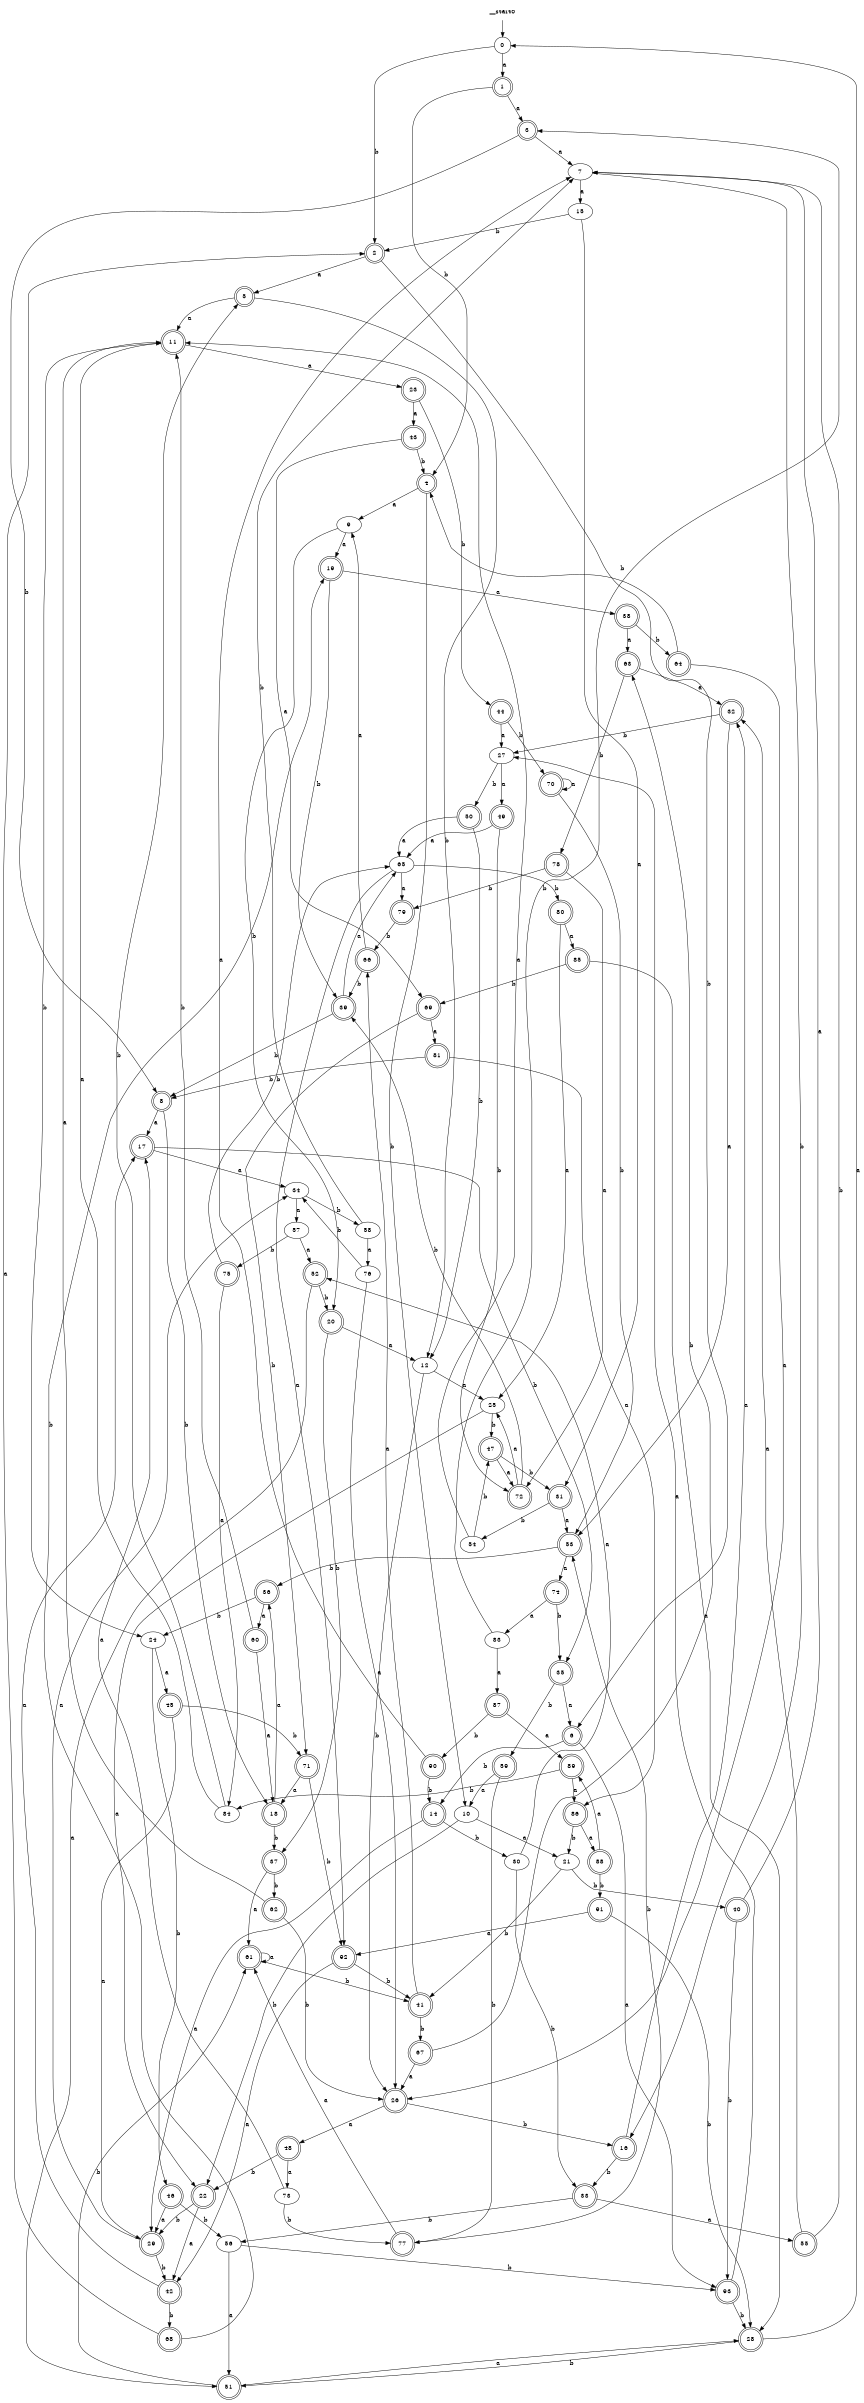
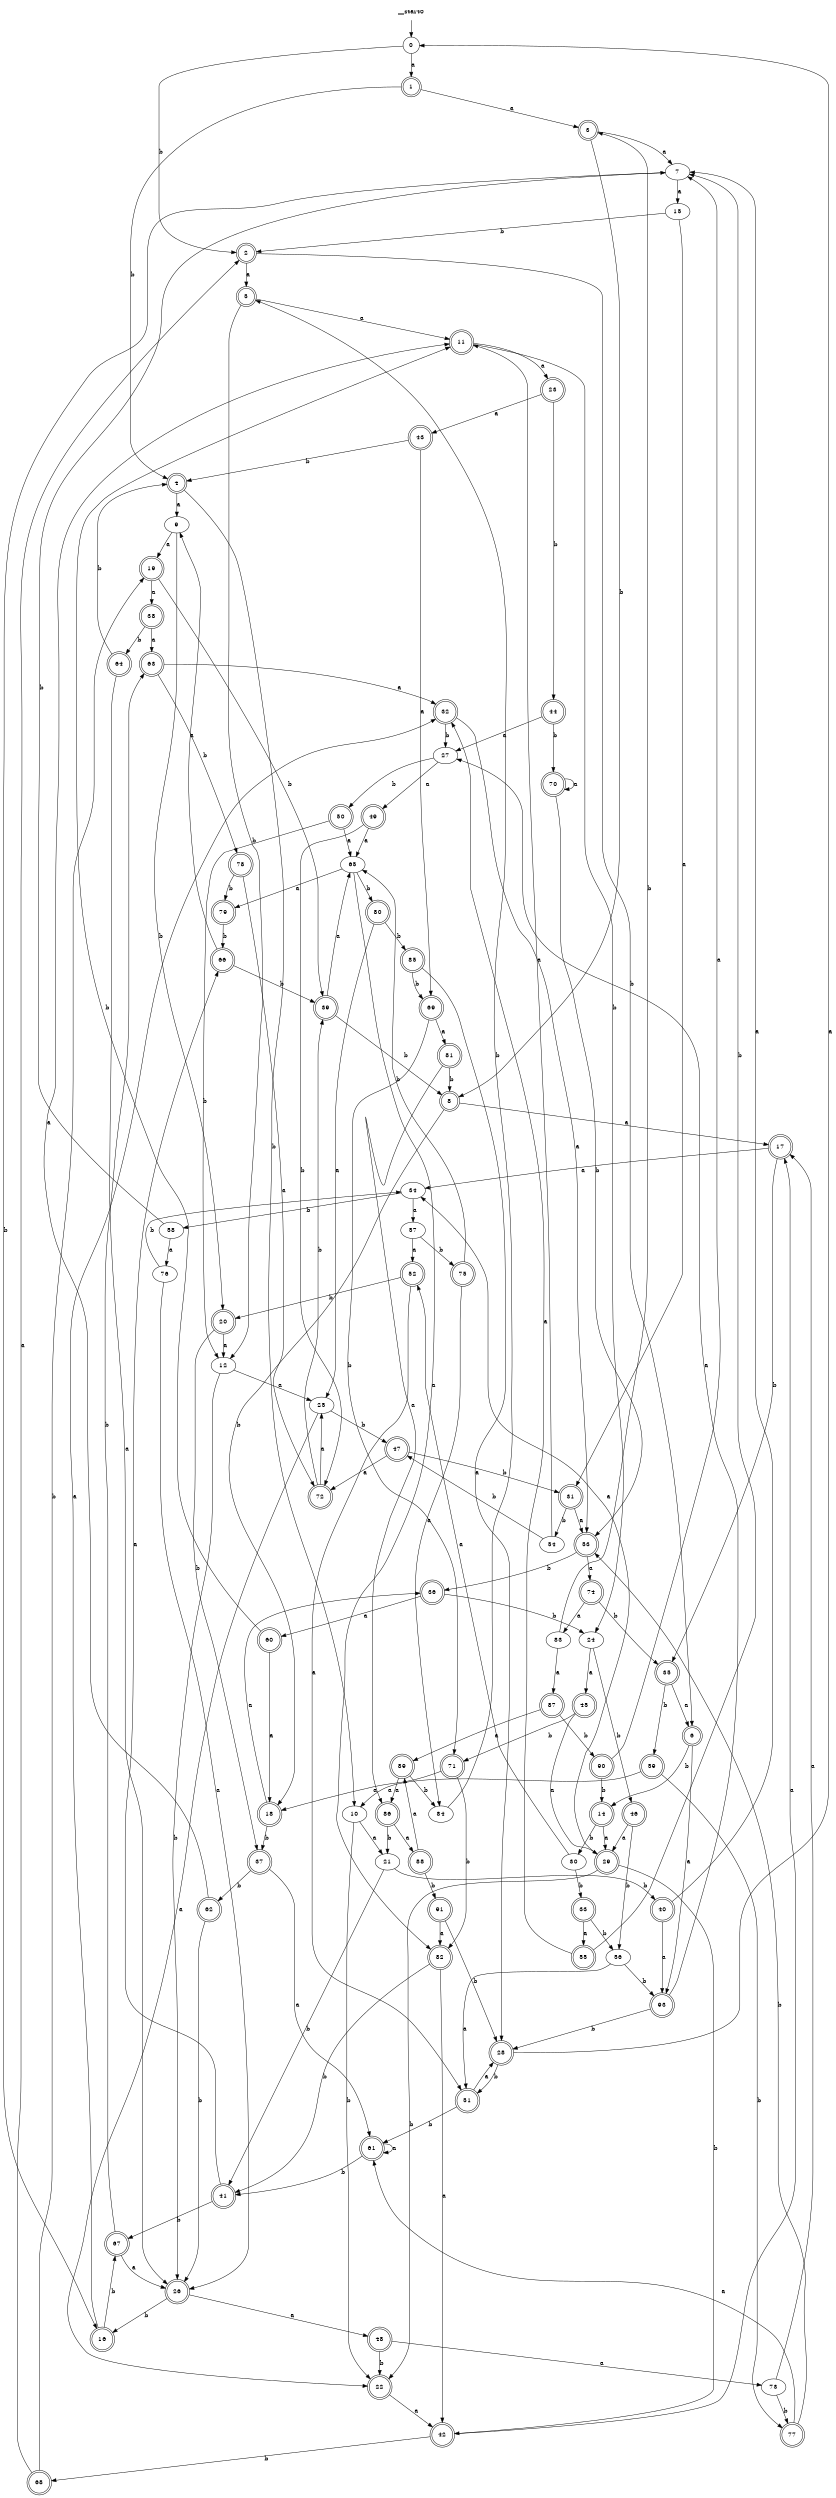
(572, 936) -> (399, 936)
(80, 1066) -> none
(344, 1957) -> (440, 1957)
(730, 2101) -> (664, 1957)
(606, 2170) -> (109, 2294)
(177, 2216) -> (408, 2047)
